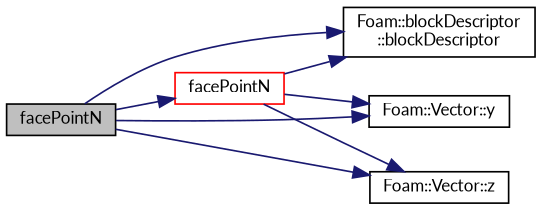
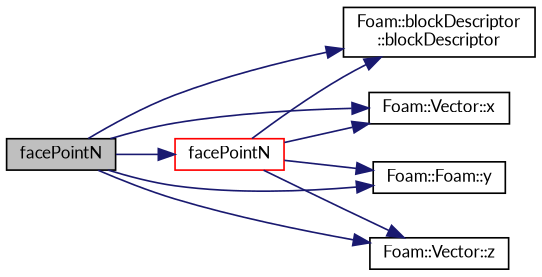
none -> (439, 108)
(439, 111) -> (439, 178)
